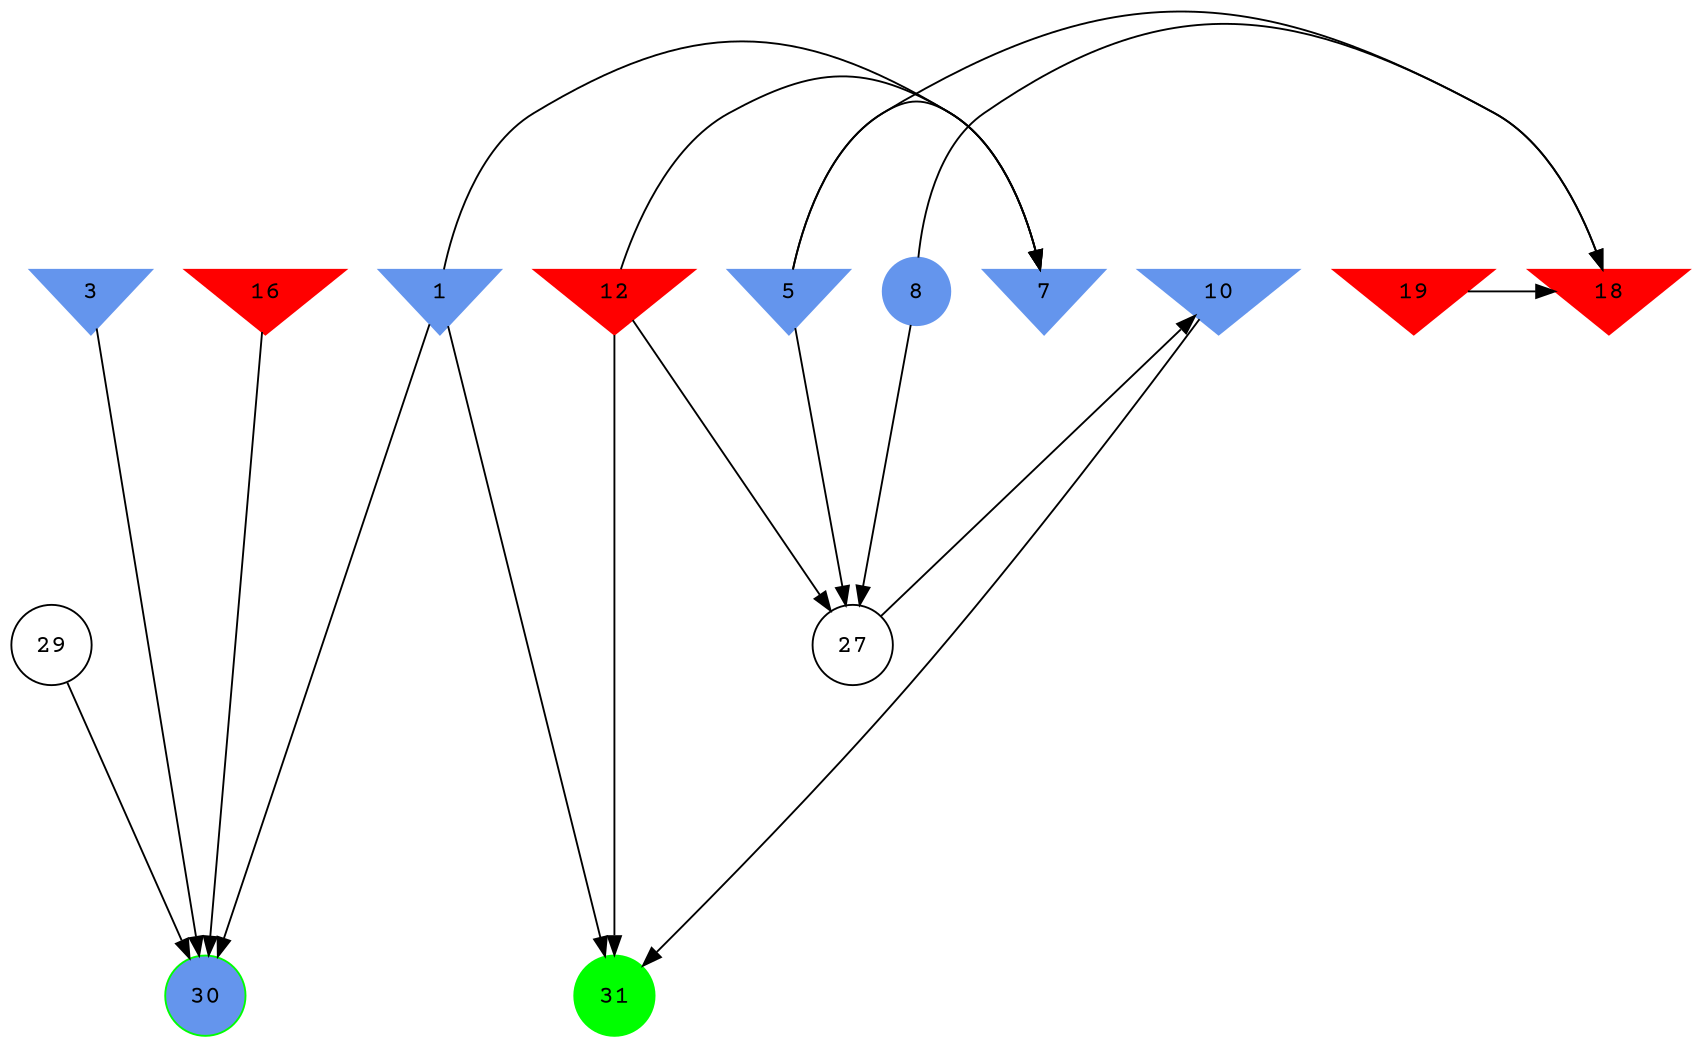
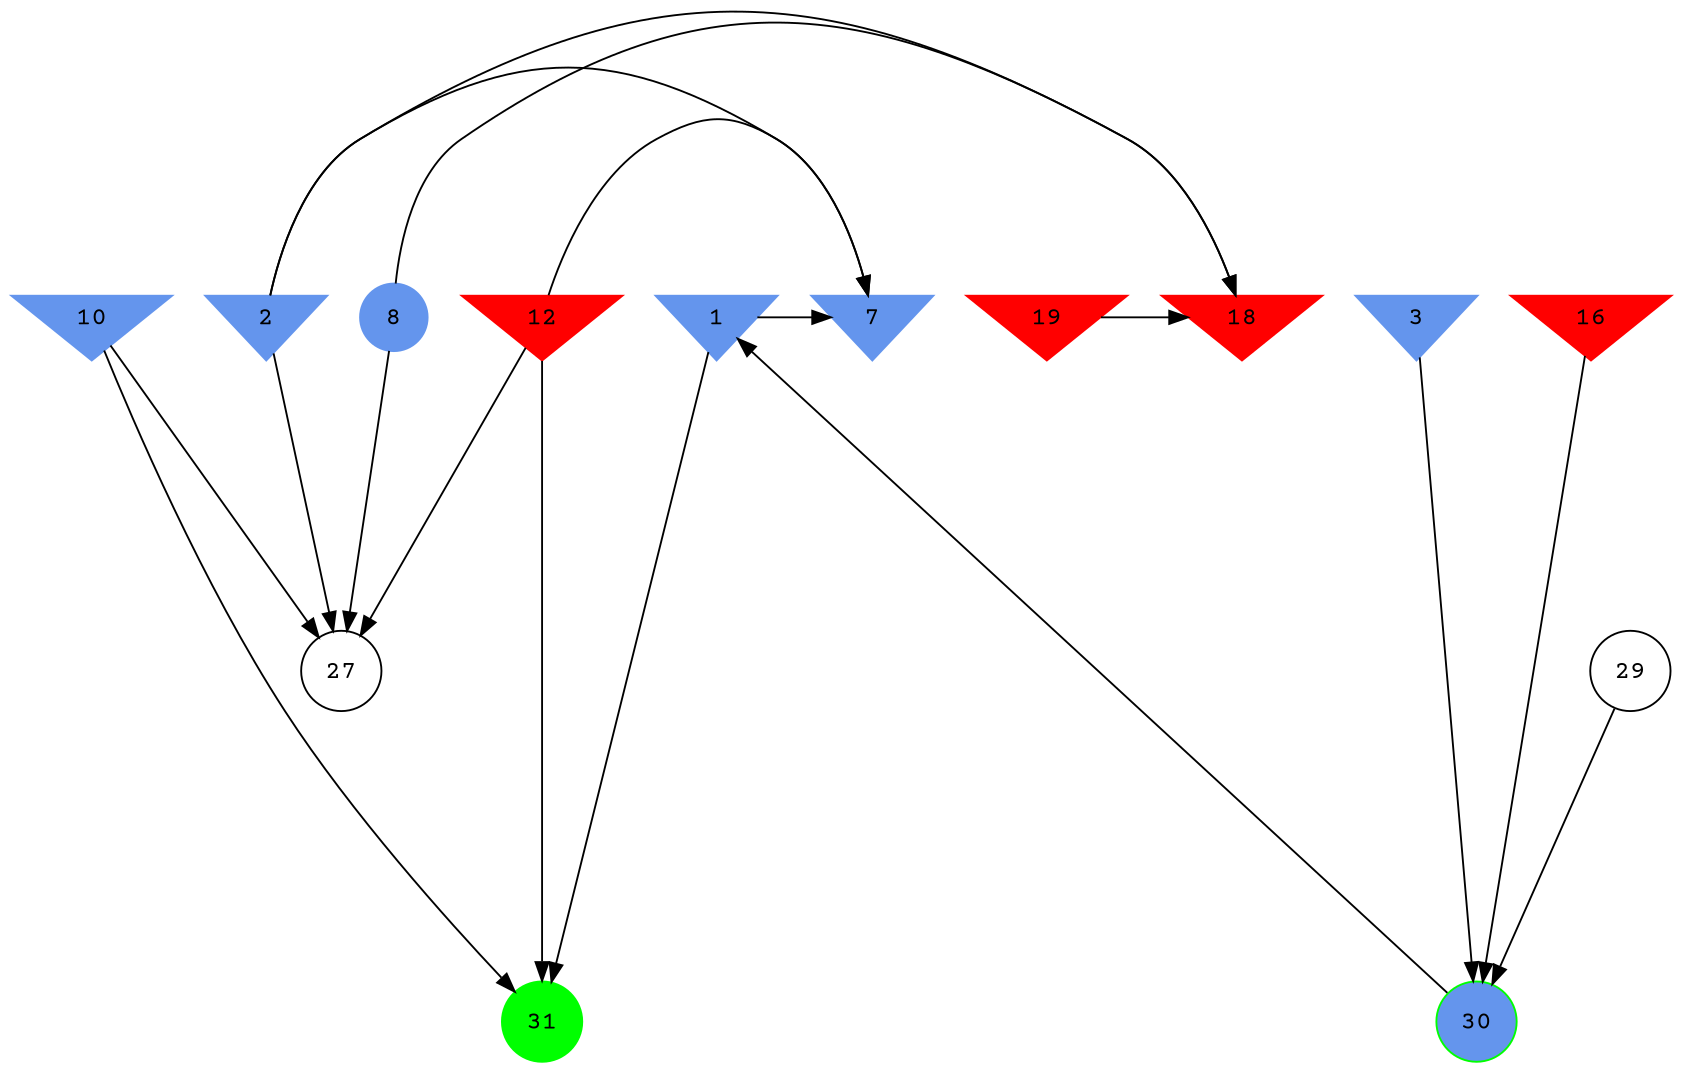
(789, 291) -> (266, 317)
(1031, 473) -> (209, 484)
(327, 631) -> (1100, 672)
